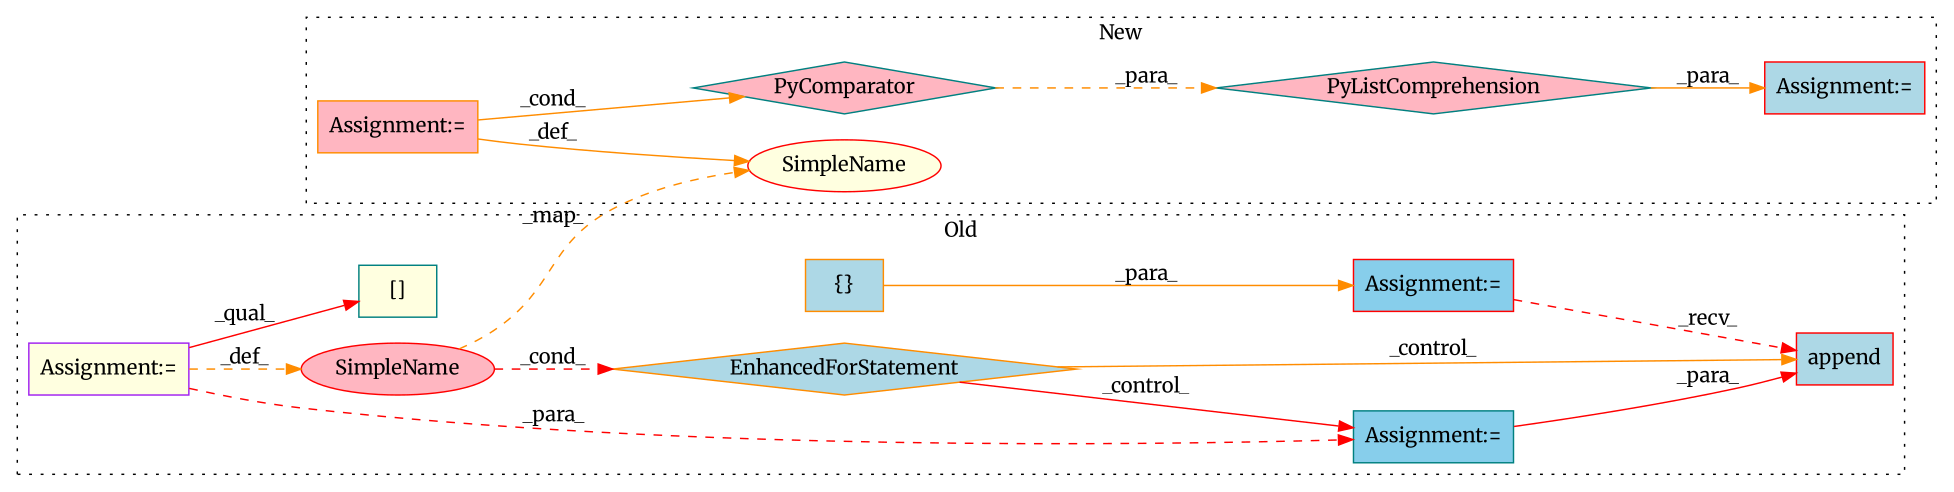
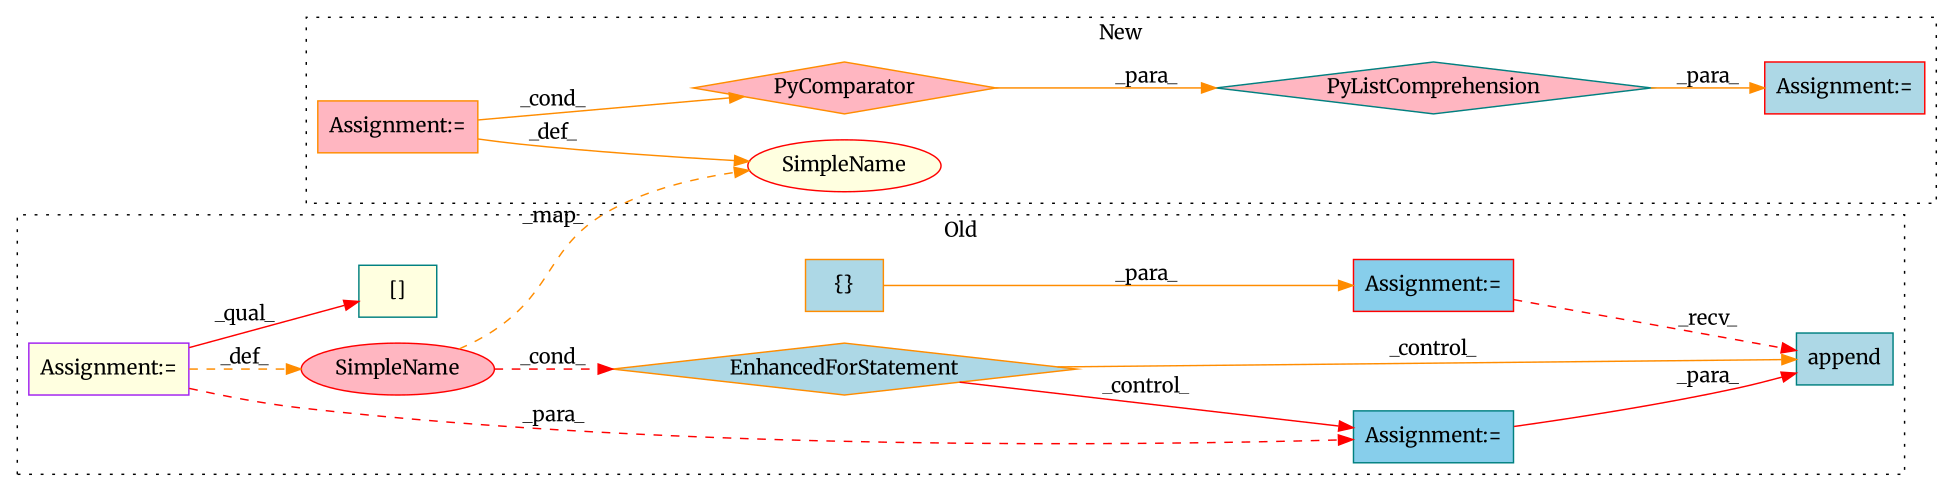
(844, 88) -> (844, 88)
(1098, 88) -> (1098, 88)
(1845, 359) -> (1845, 359)
